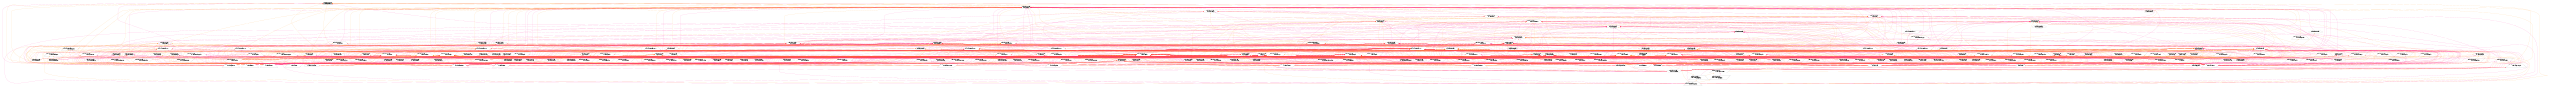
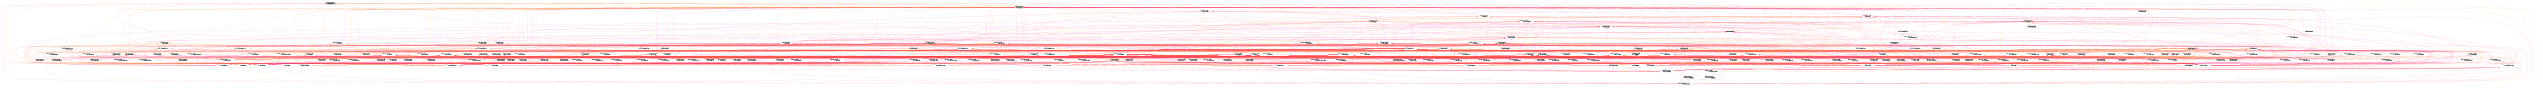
(185, 60) -> (183, 60)
